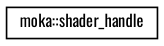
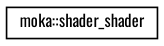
(82, 23) -> (82, 23)
